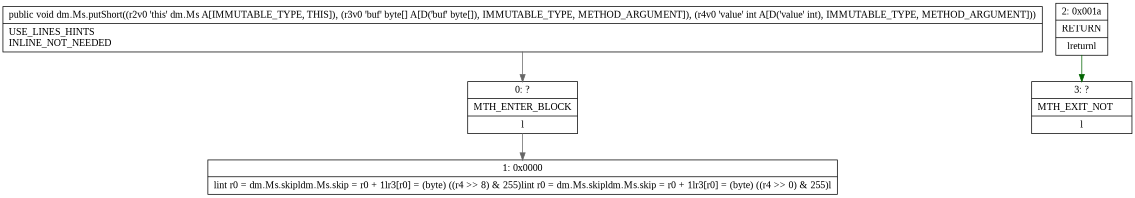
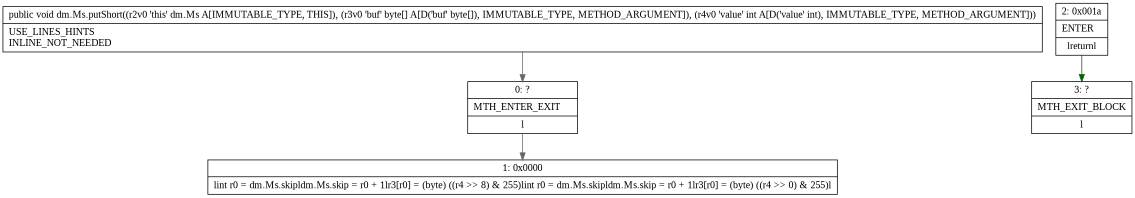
(1082, 29) -> (1078, 29)
(523, 107) -> (517, 107)
(1075, 107) -> (1082, 107)
